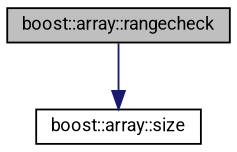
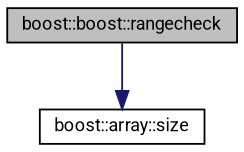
(119, 25) -> (122, 25)
